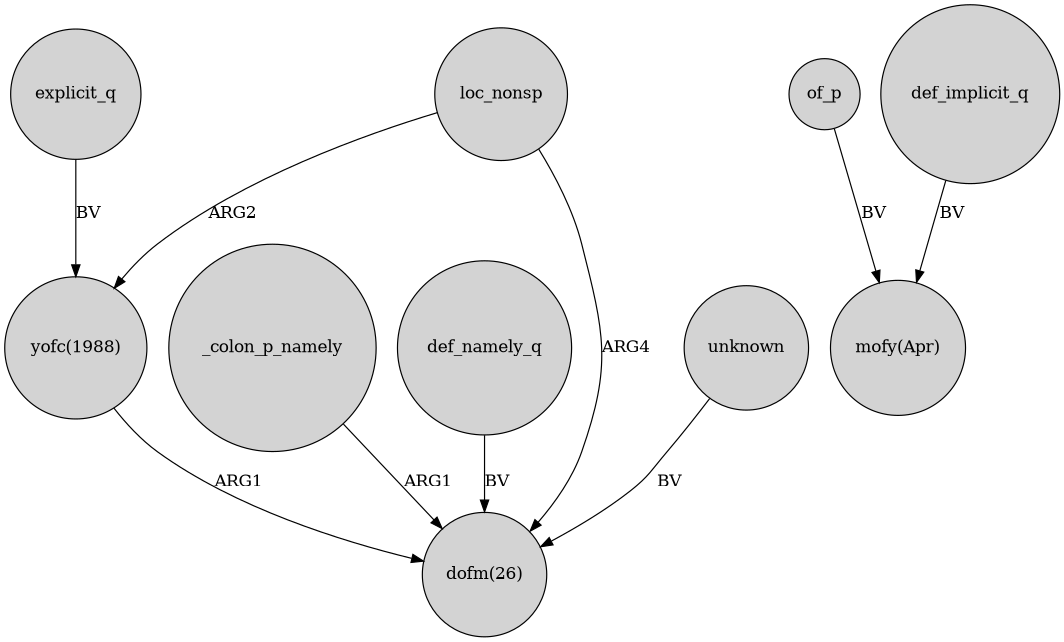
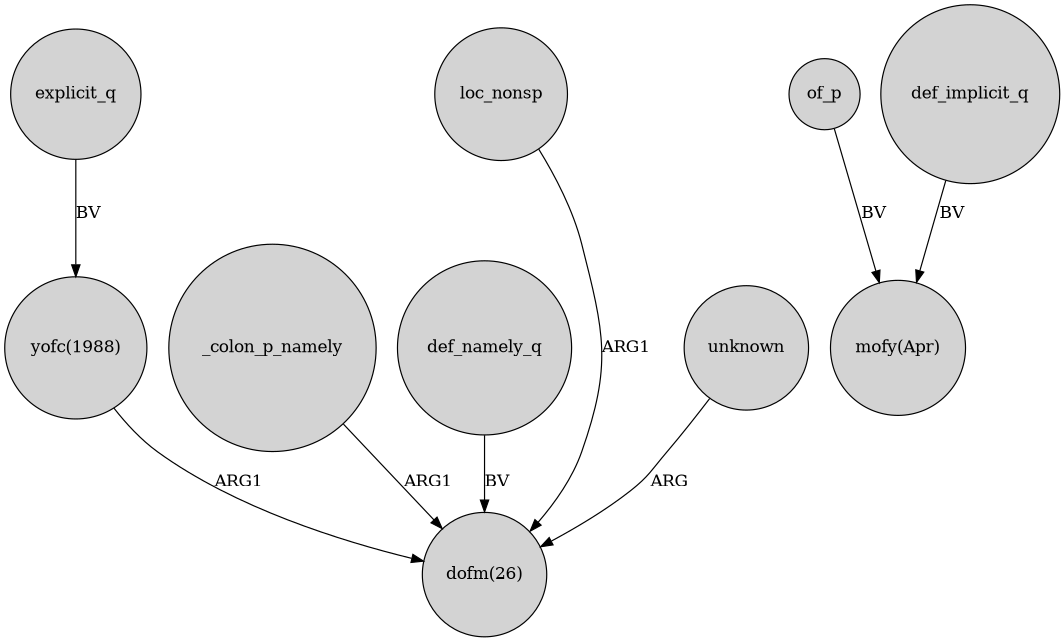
(269, 177) -> none
(626, 348) -> (626, 348)
(669, 482) -> (669, 482)
